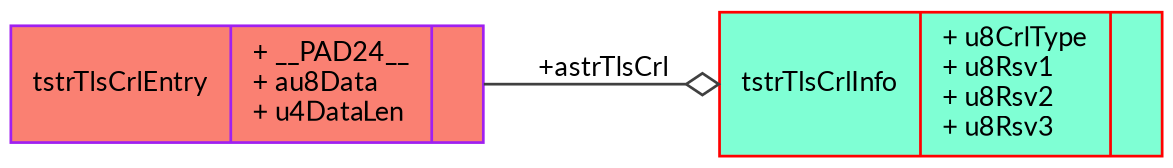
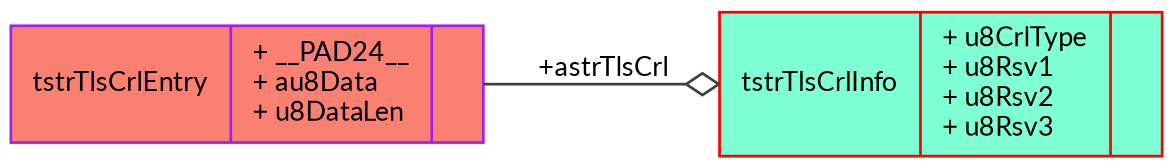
(329, 113) -> (329, 113)
